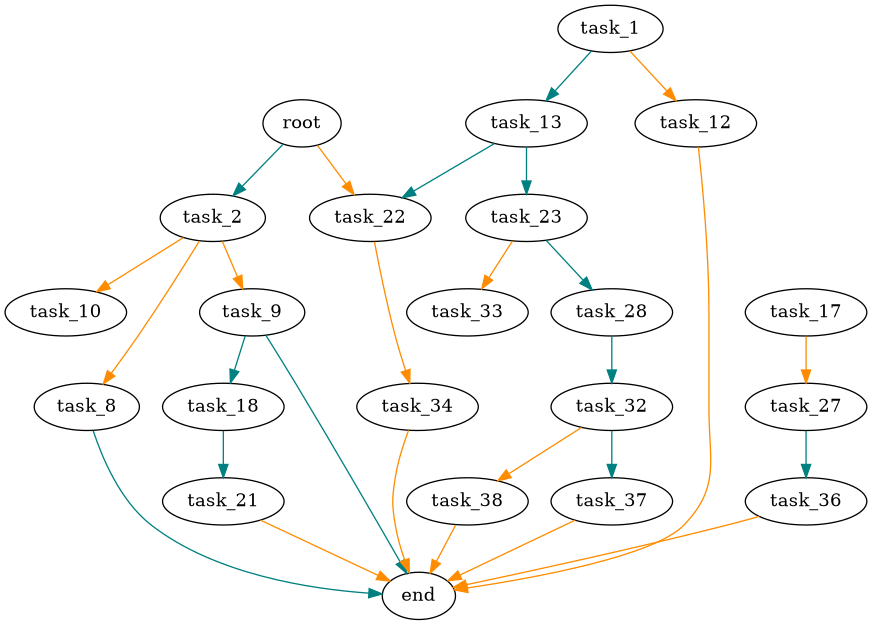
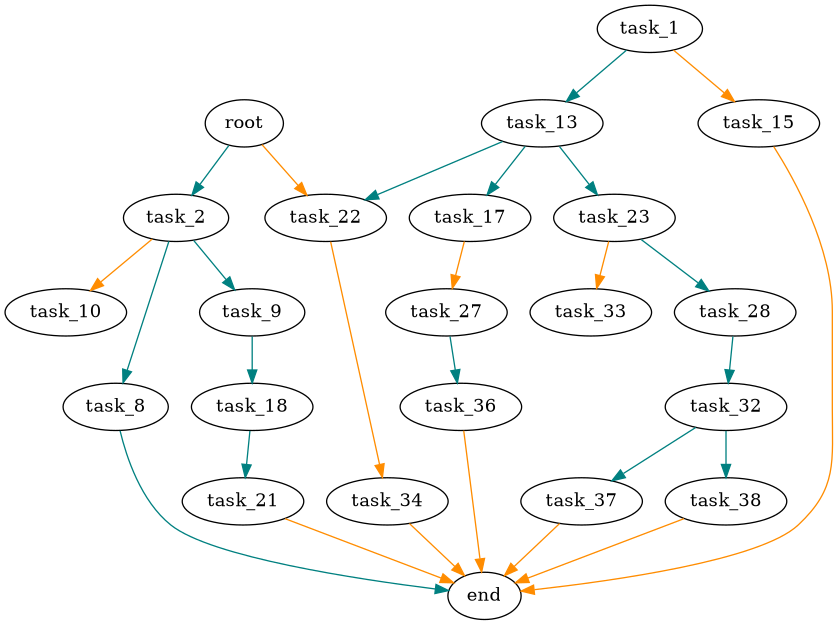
(696, 123) -> (759, 123)
none -> (510, 165)
(230, 259) -> (210, 260)
(157, 308) -> (148, 306)
(334, 448) -> none
(545, 450) -> (726, 448)
